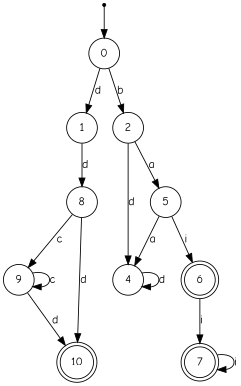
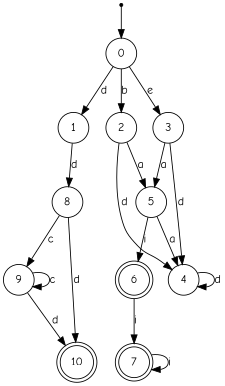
none -> (168, 128)
